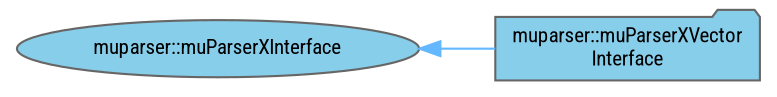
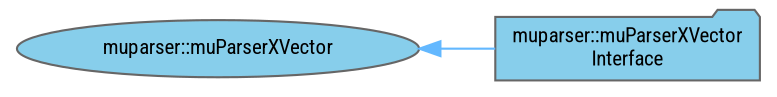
(218, 49) -> (218, 49)
